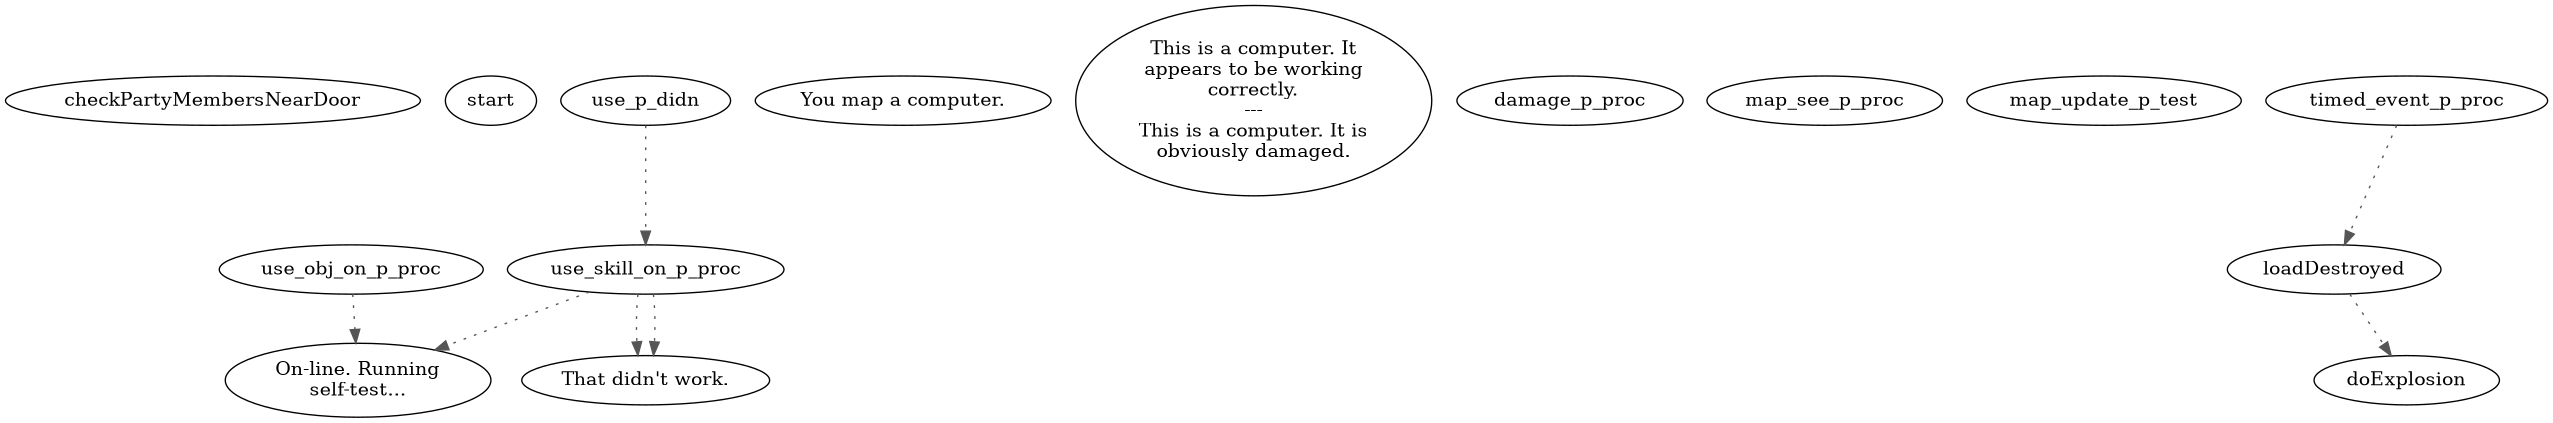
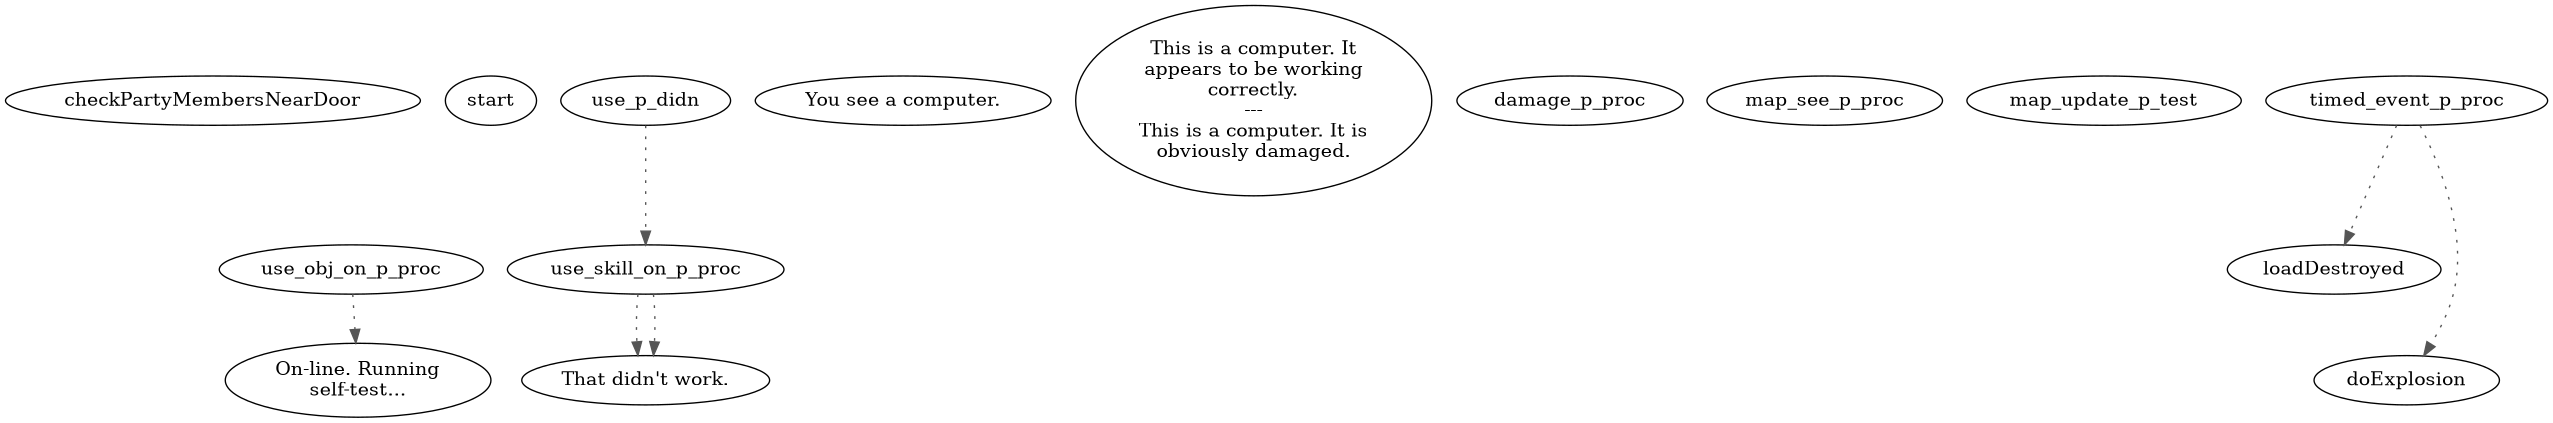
(903, 101) -> (903, 101)
(519, 319) -> none
(2367, 319) -> (2456, 234)
